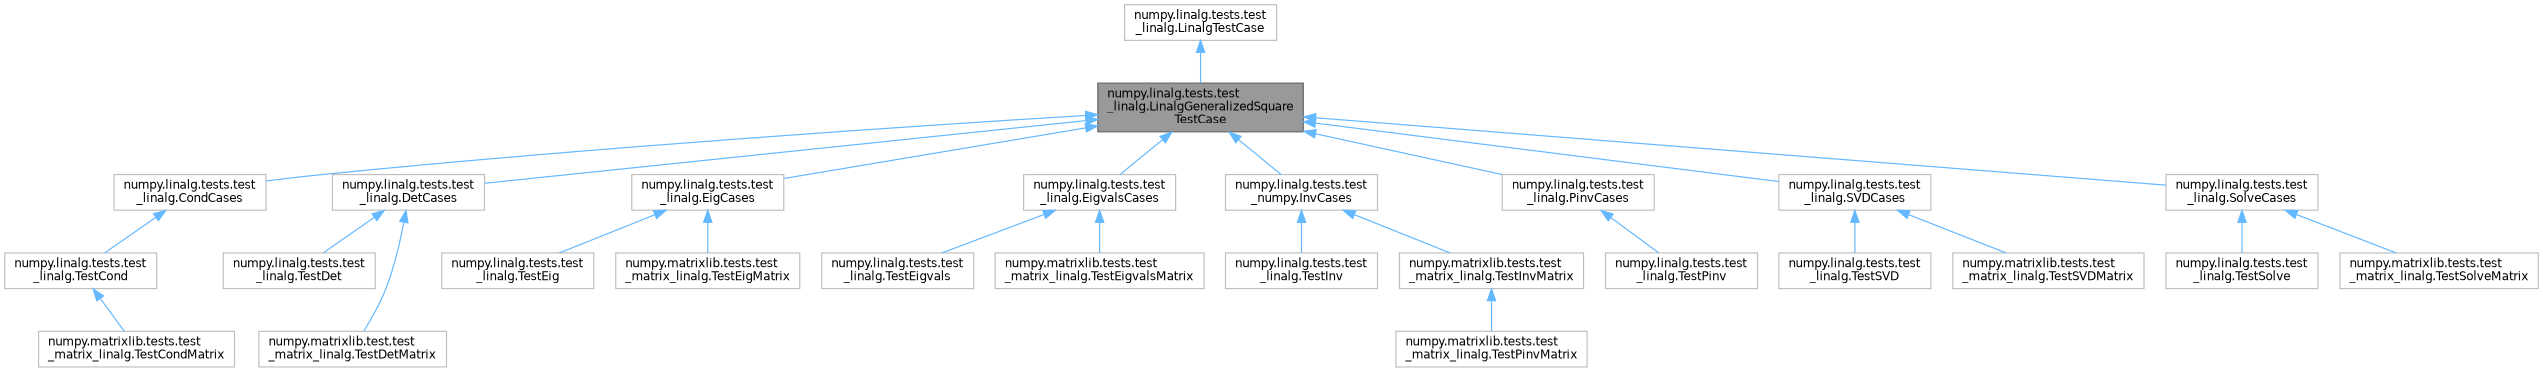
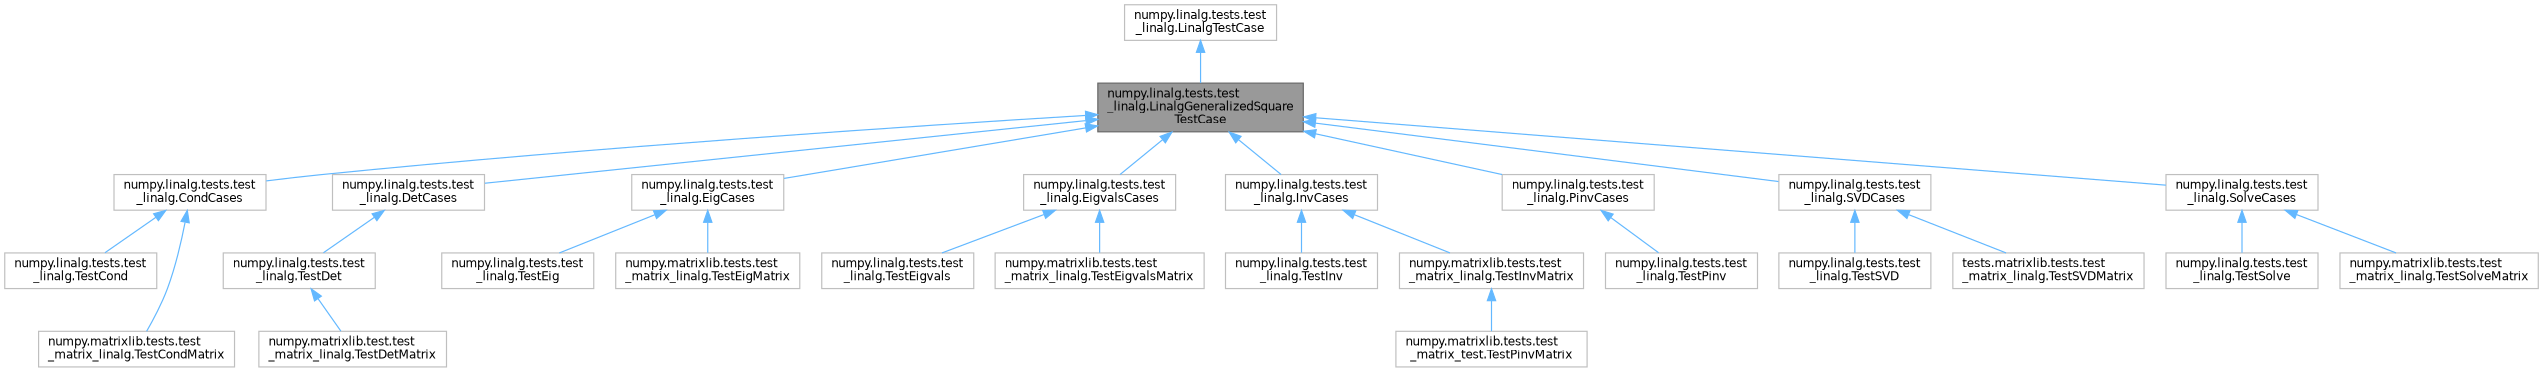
(1302, 192) -> (1302, 192)
(2048, 271) -> (2048, 271)
(389, 279) -> (329, 315)
(112, 315) -> (171, 279)
(1492, 349) -> (1492, 349)
